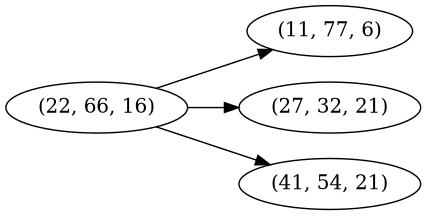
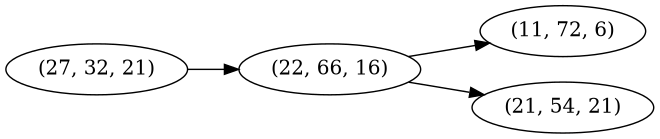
(330, 31) -> (563, 31)
(206, 108) -> (206, 69)
(330, 184) -> (563, 108)
